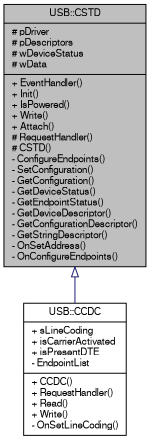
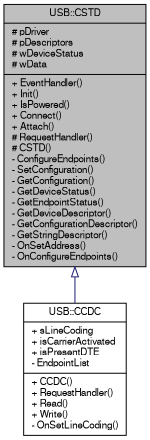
(30, 116) -> (37, 116)
